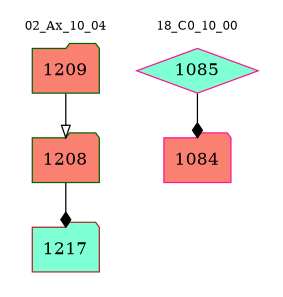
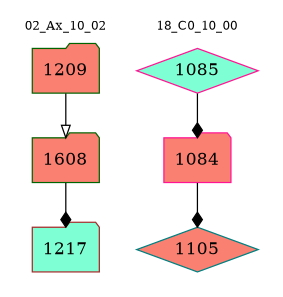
(66, 27) -> (66, 27)
(66, 160) -> (66, 160)
none -> (197, 250)
